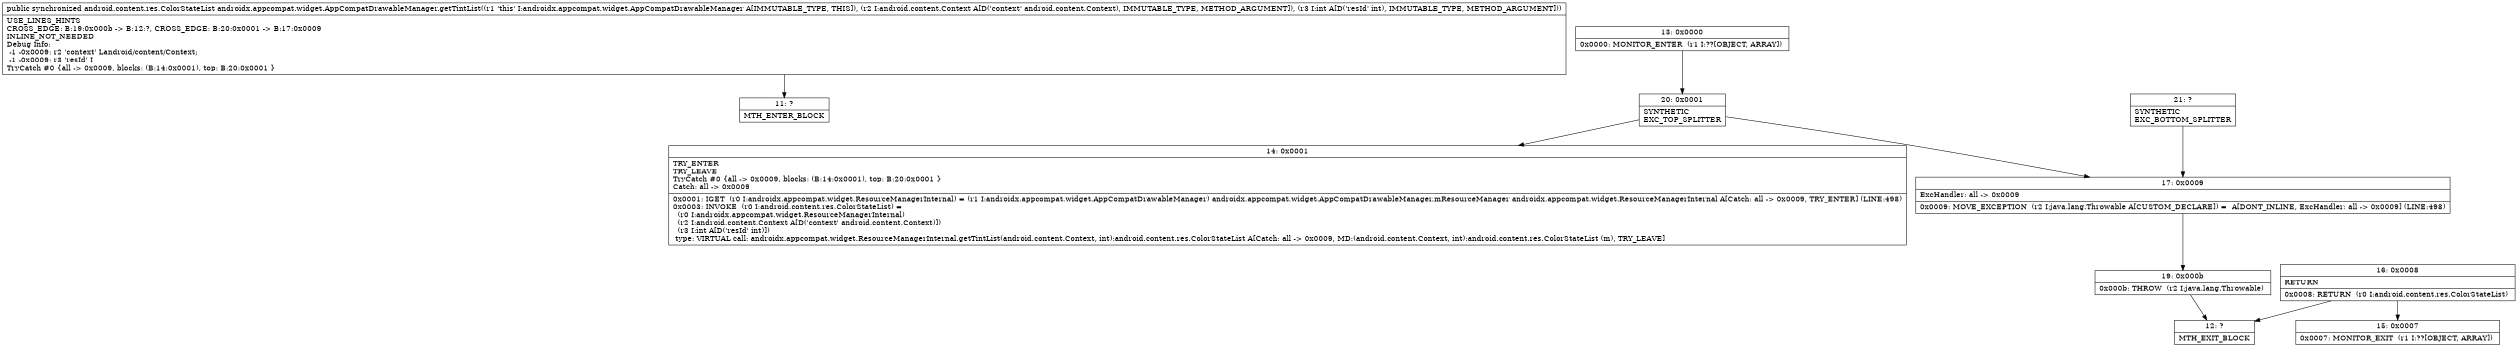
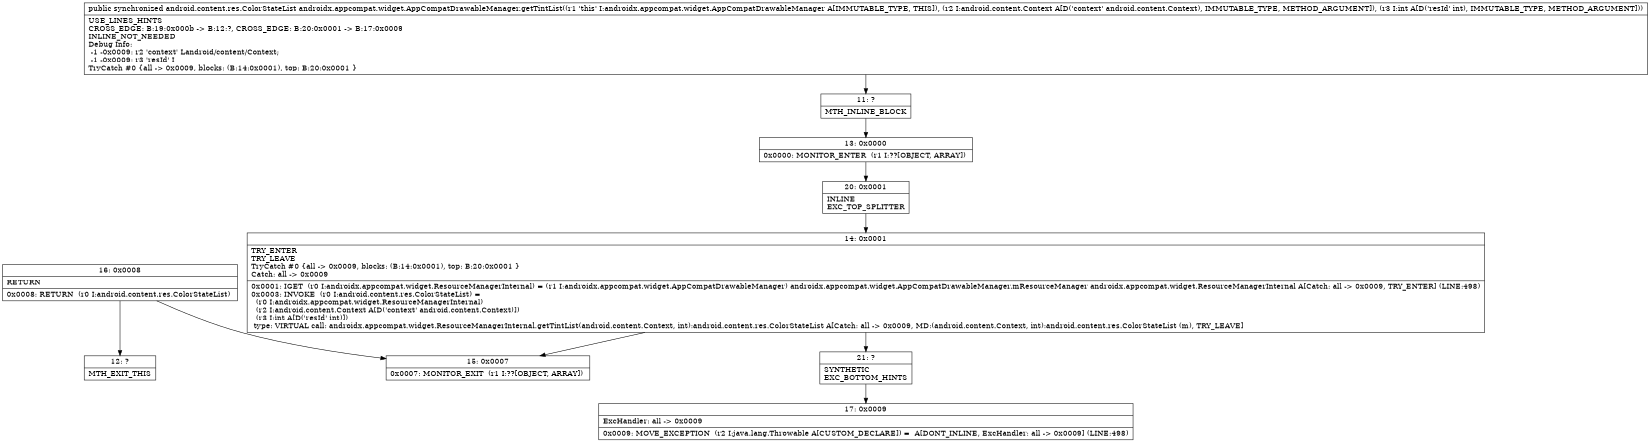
(1667, 112) -> (841, 199)
(784, 116) -> (866, 112)
(2183, 120) -> (866, 378)
none -> (866, 125)
(1905, 144) -> none
(2183, 283) -> none
(2215, 338) -> (120, 374)
none -> (866, 339)
none -> (595, 344)
